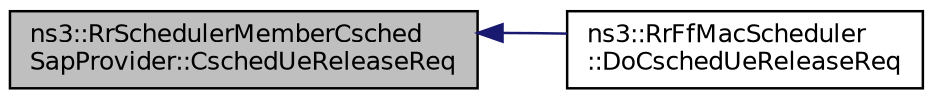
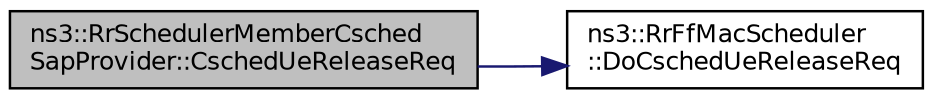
(535, 33) -> (510, 67)
